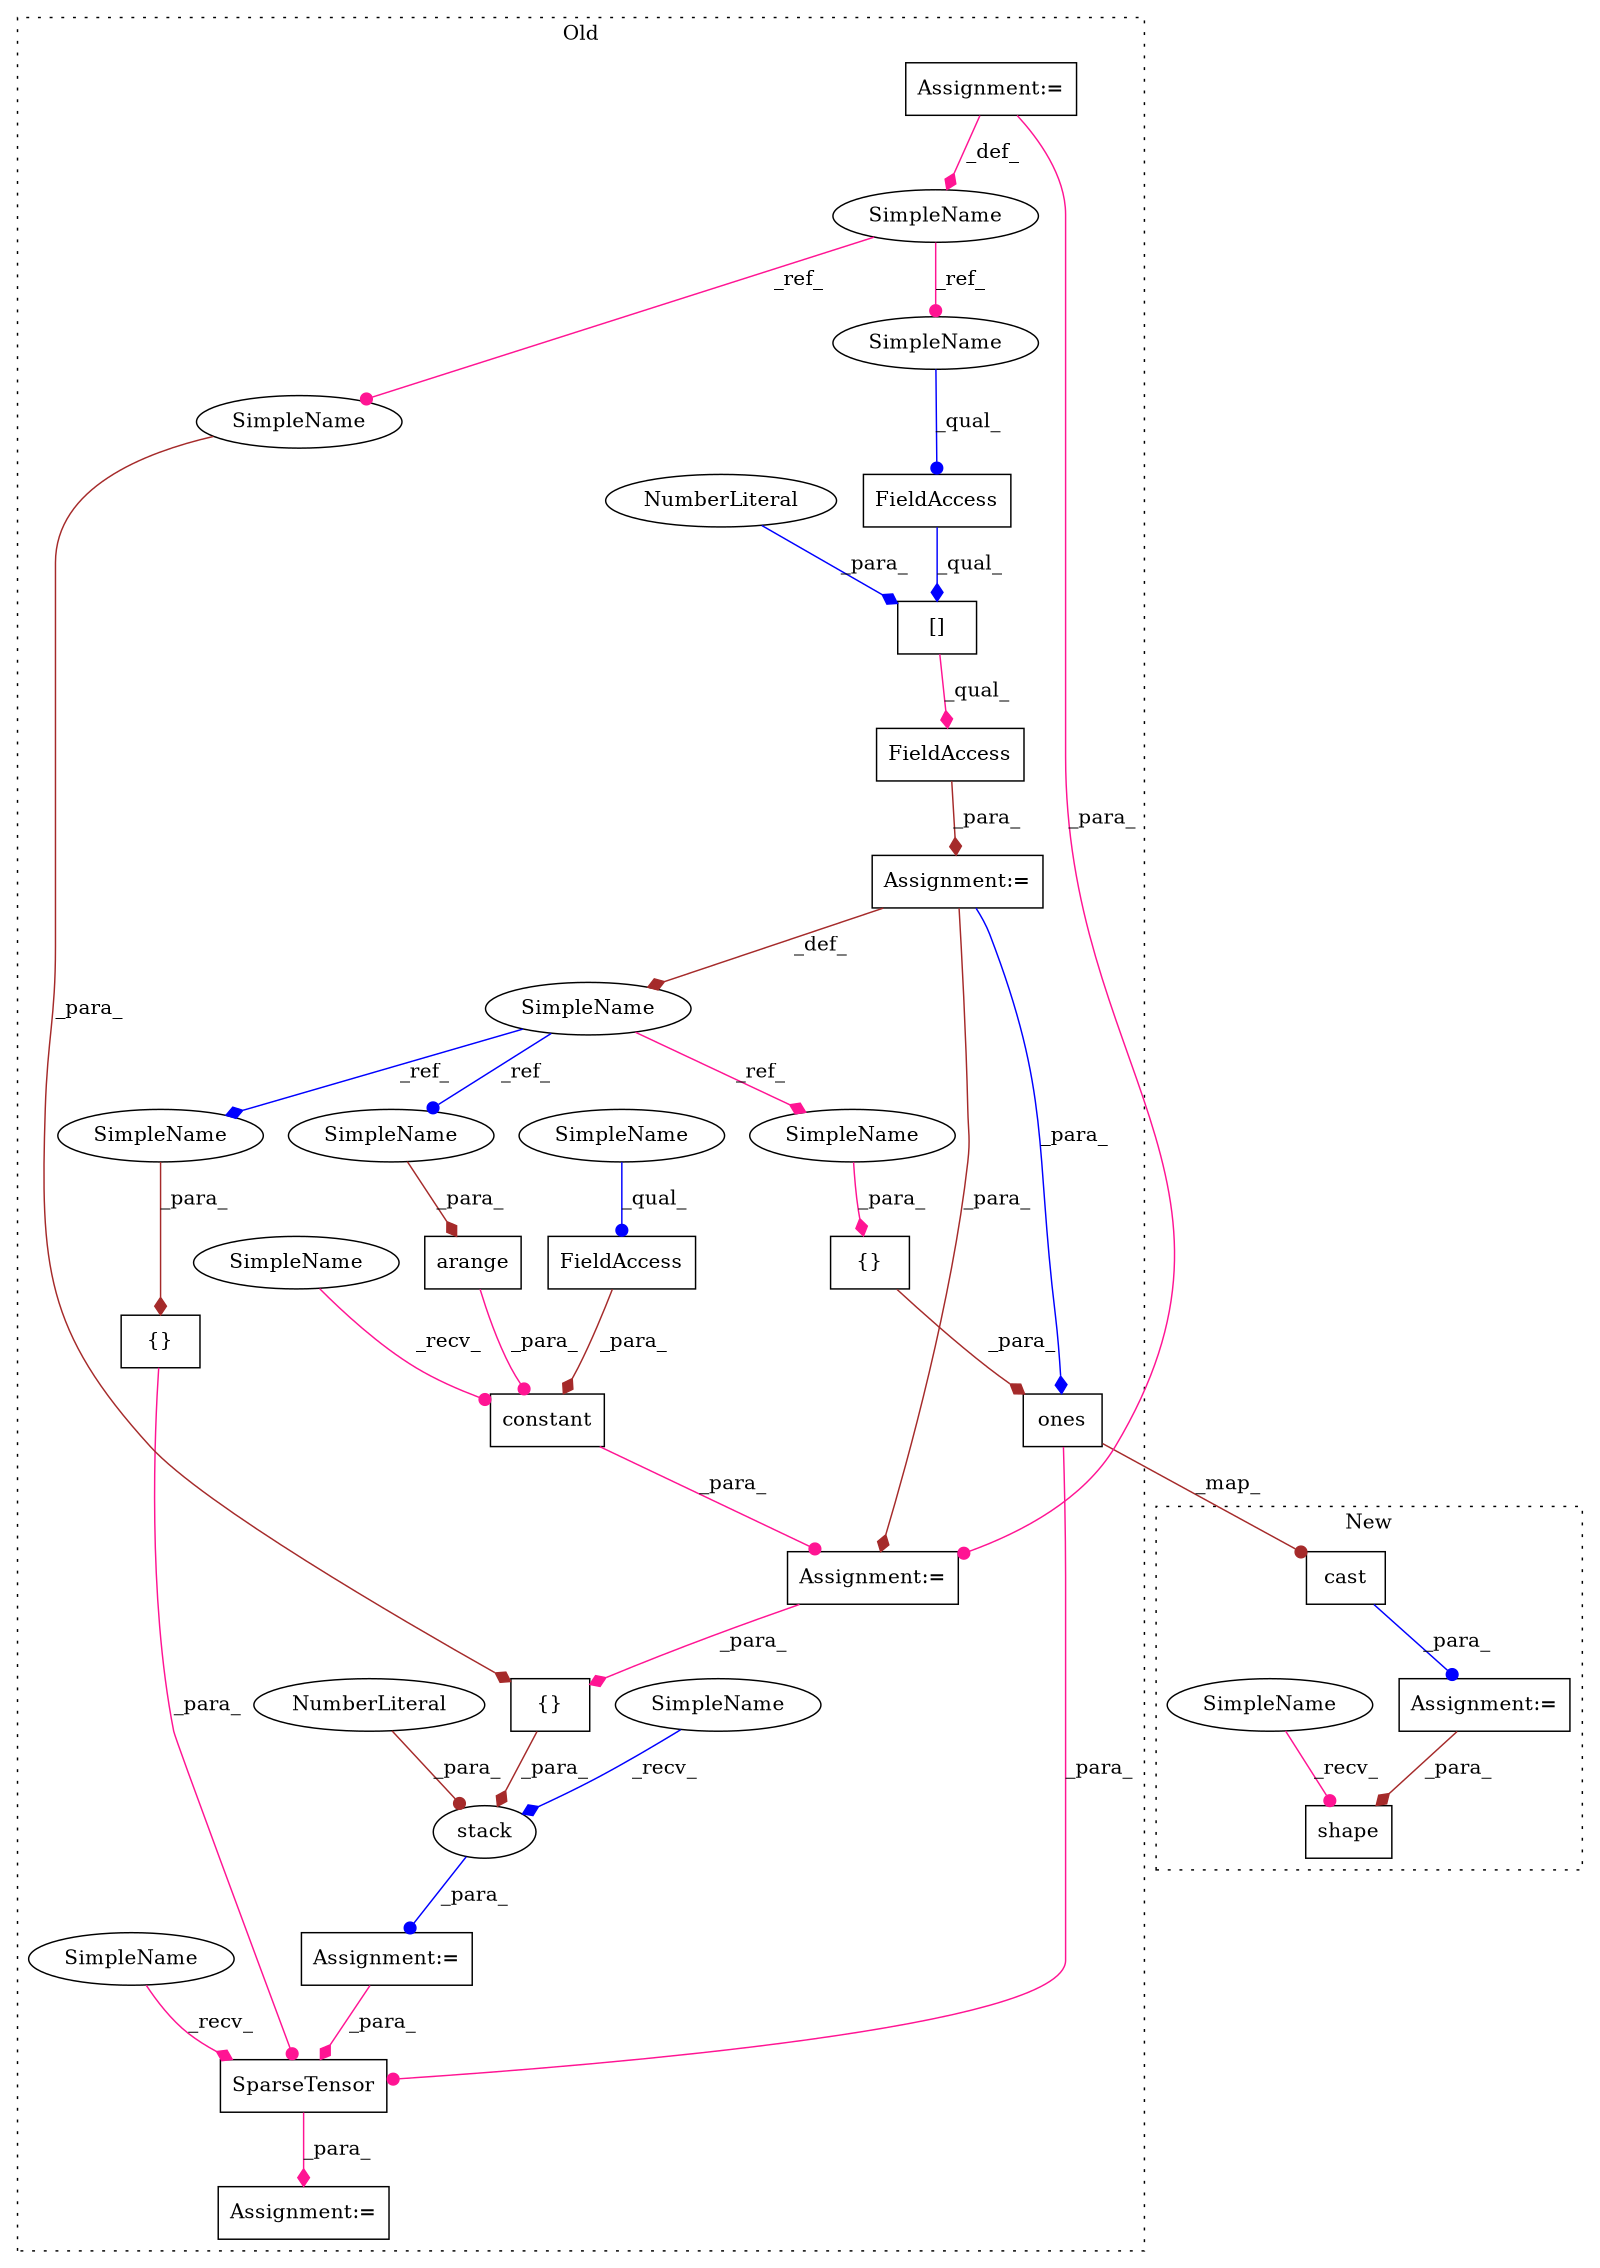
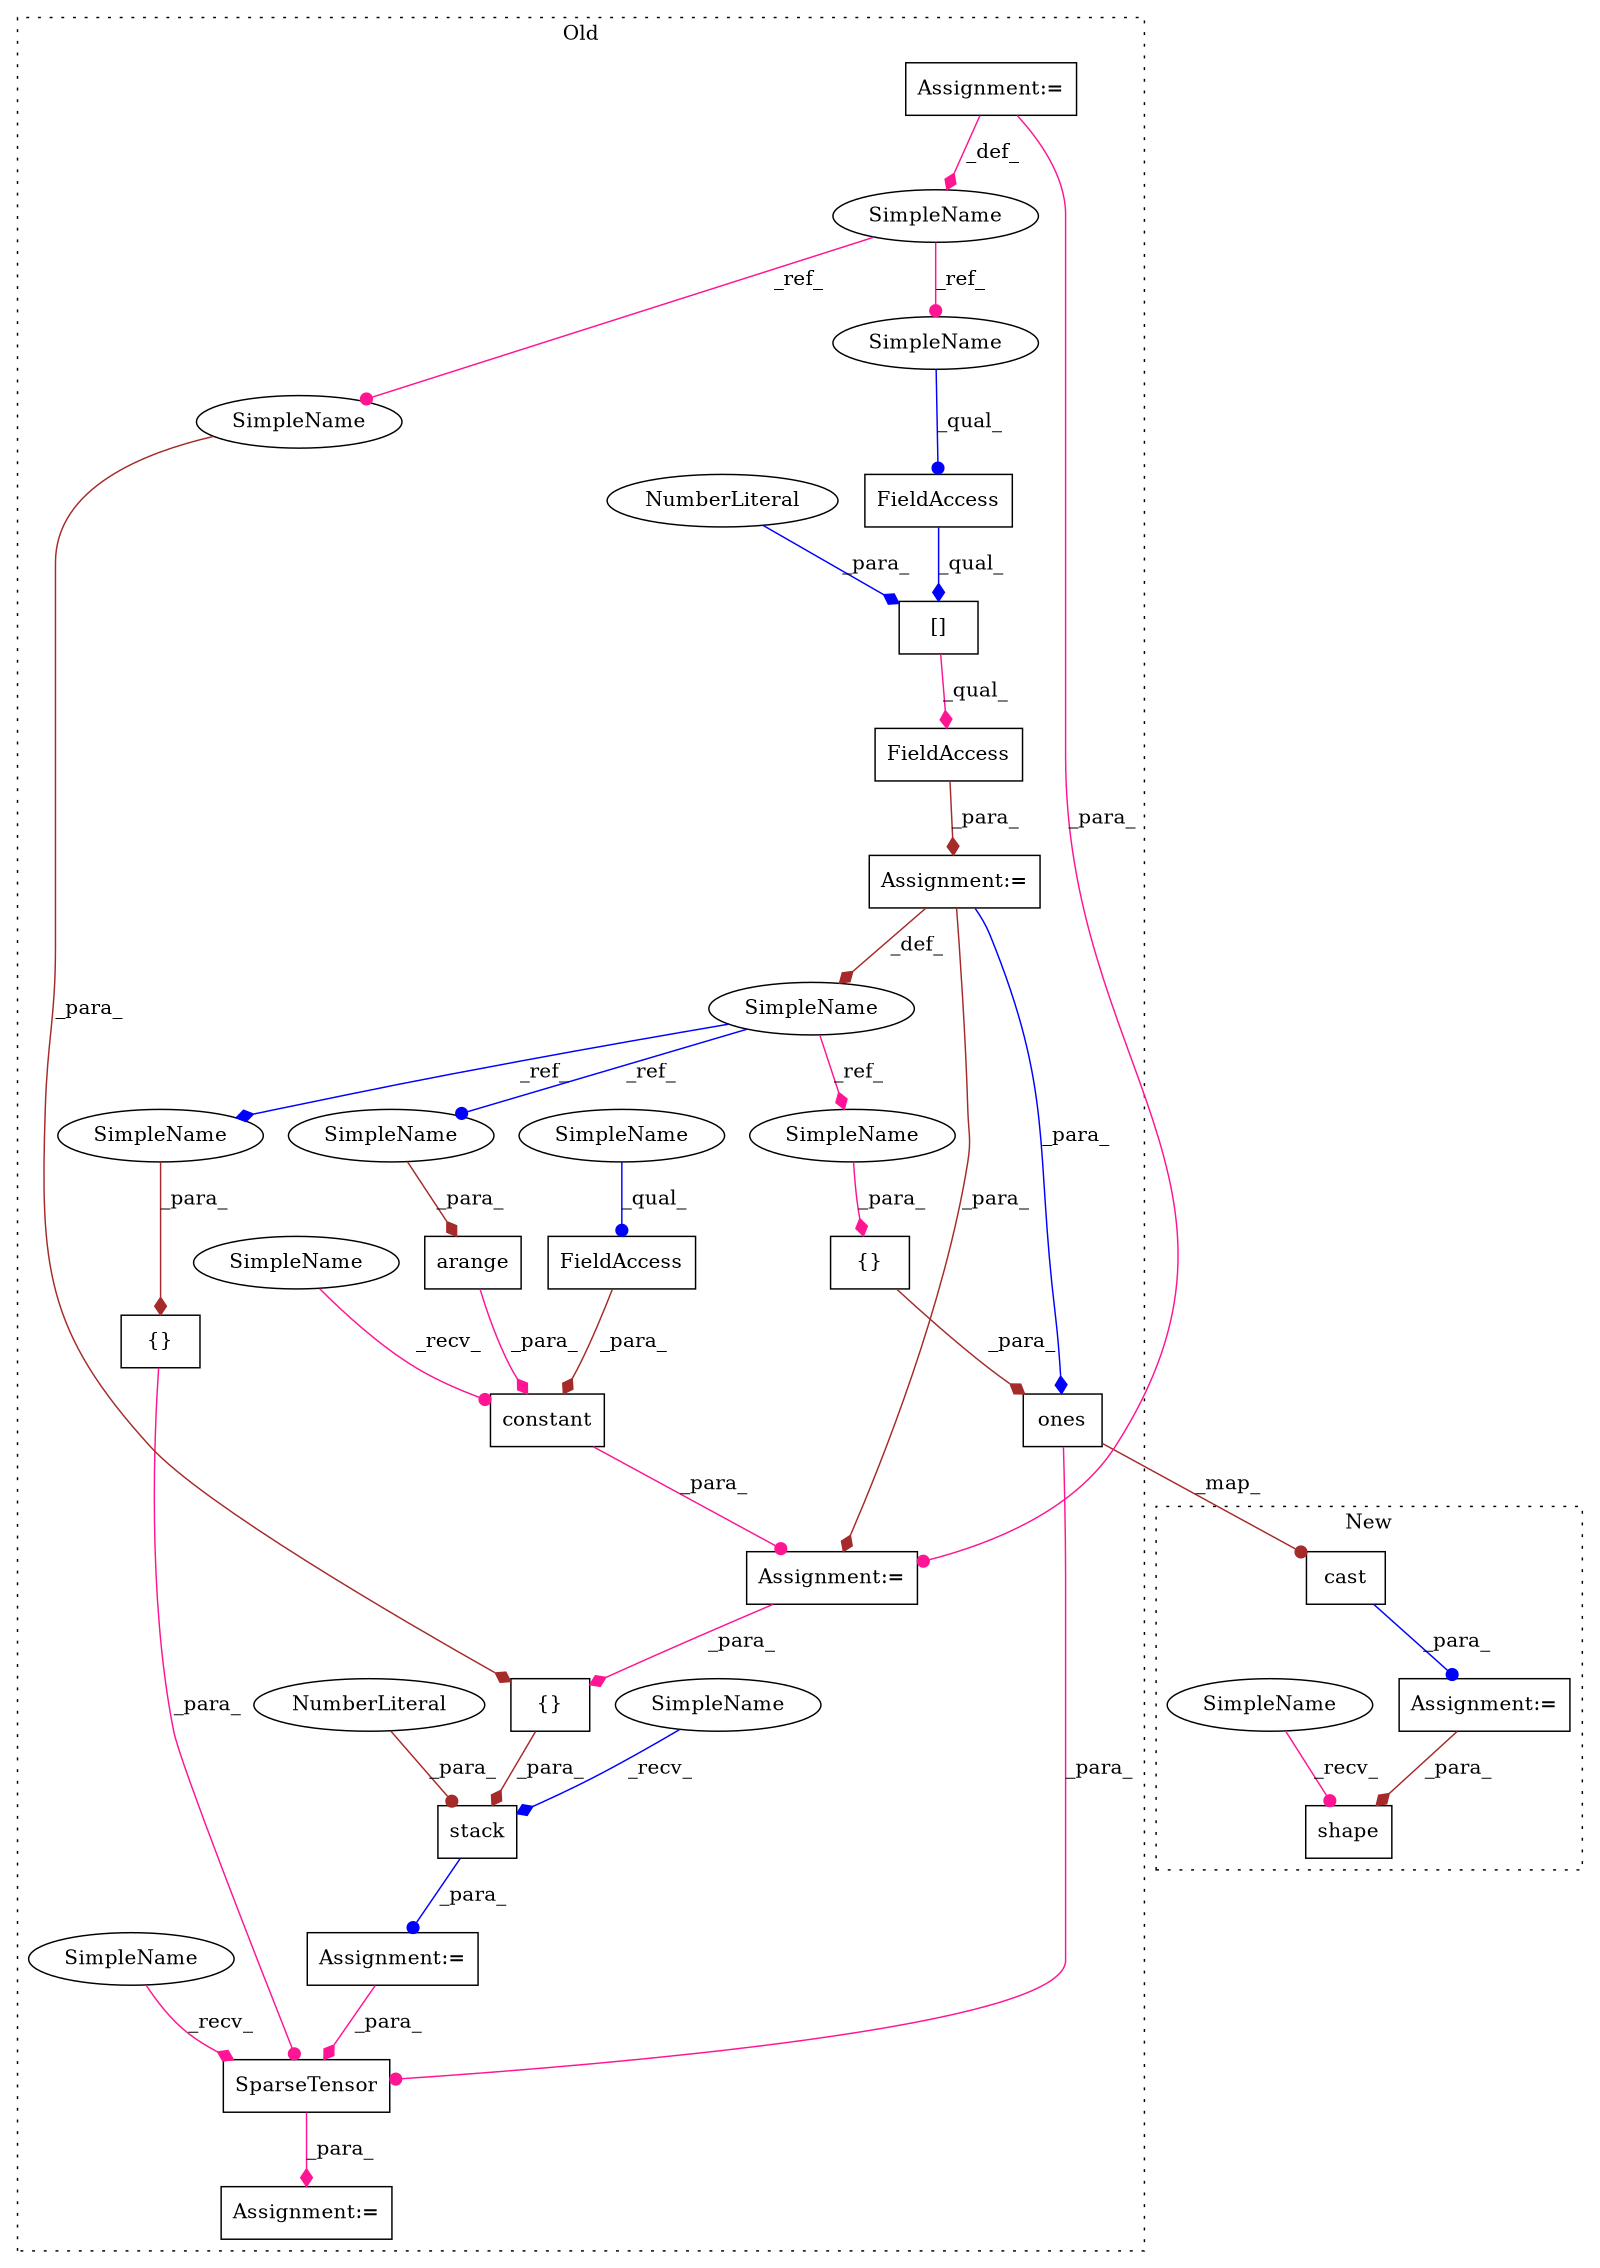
(497, 1338) -> (496, 1335)
(485, 1832) -> (477, 1832)
